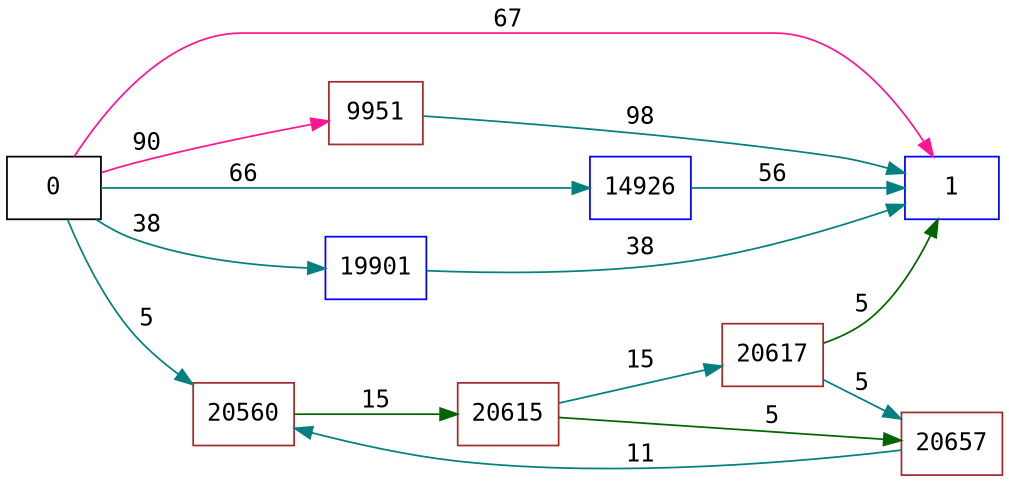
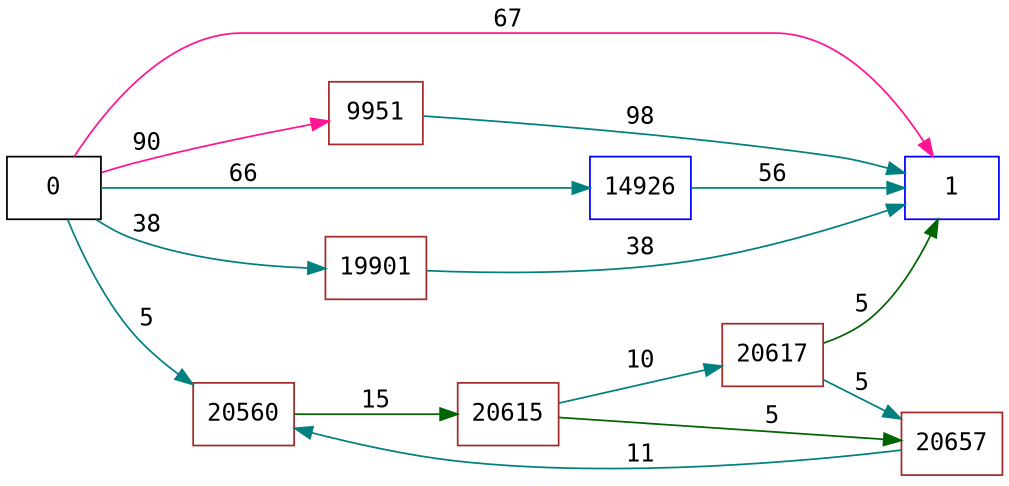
(376, 268) -> (376, 268)
(640, 361) -> (640, 361)
